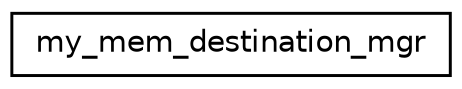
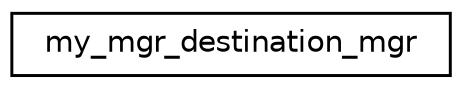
(231, 44) -> (231, 44)
